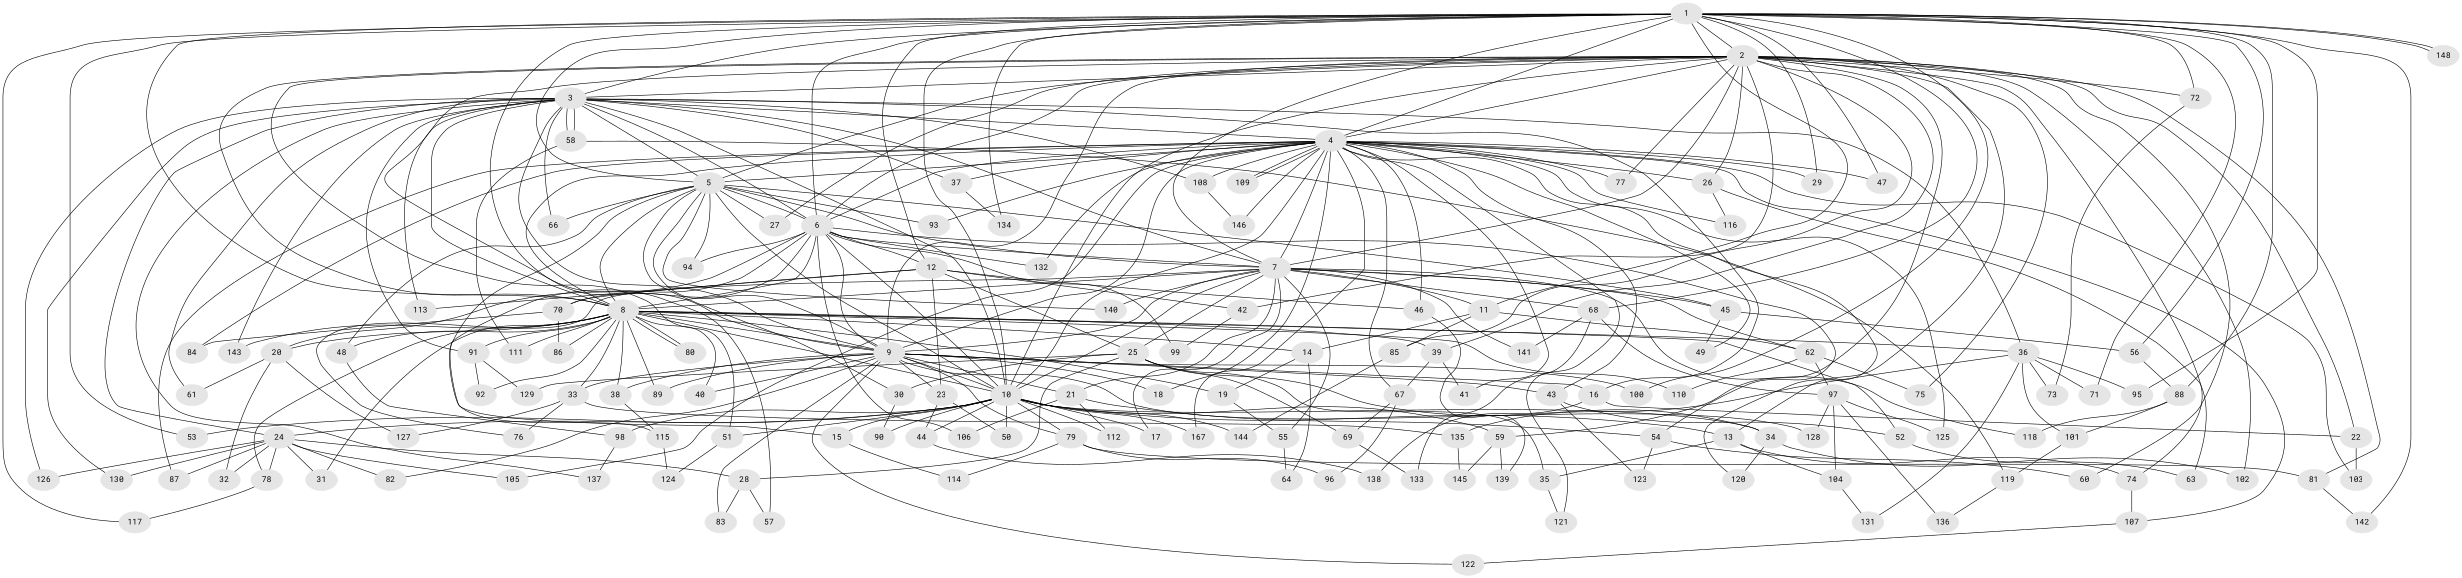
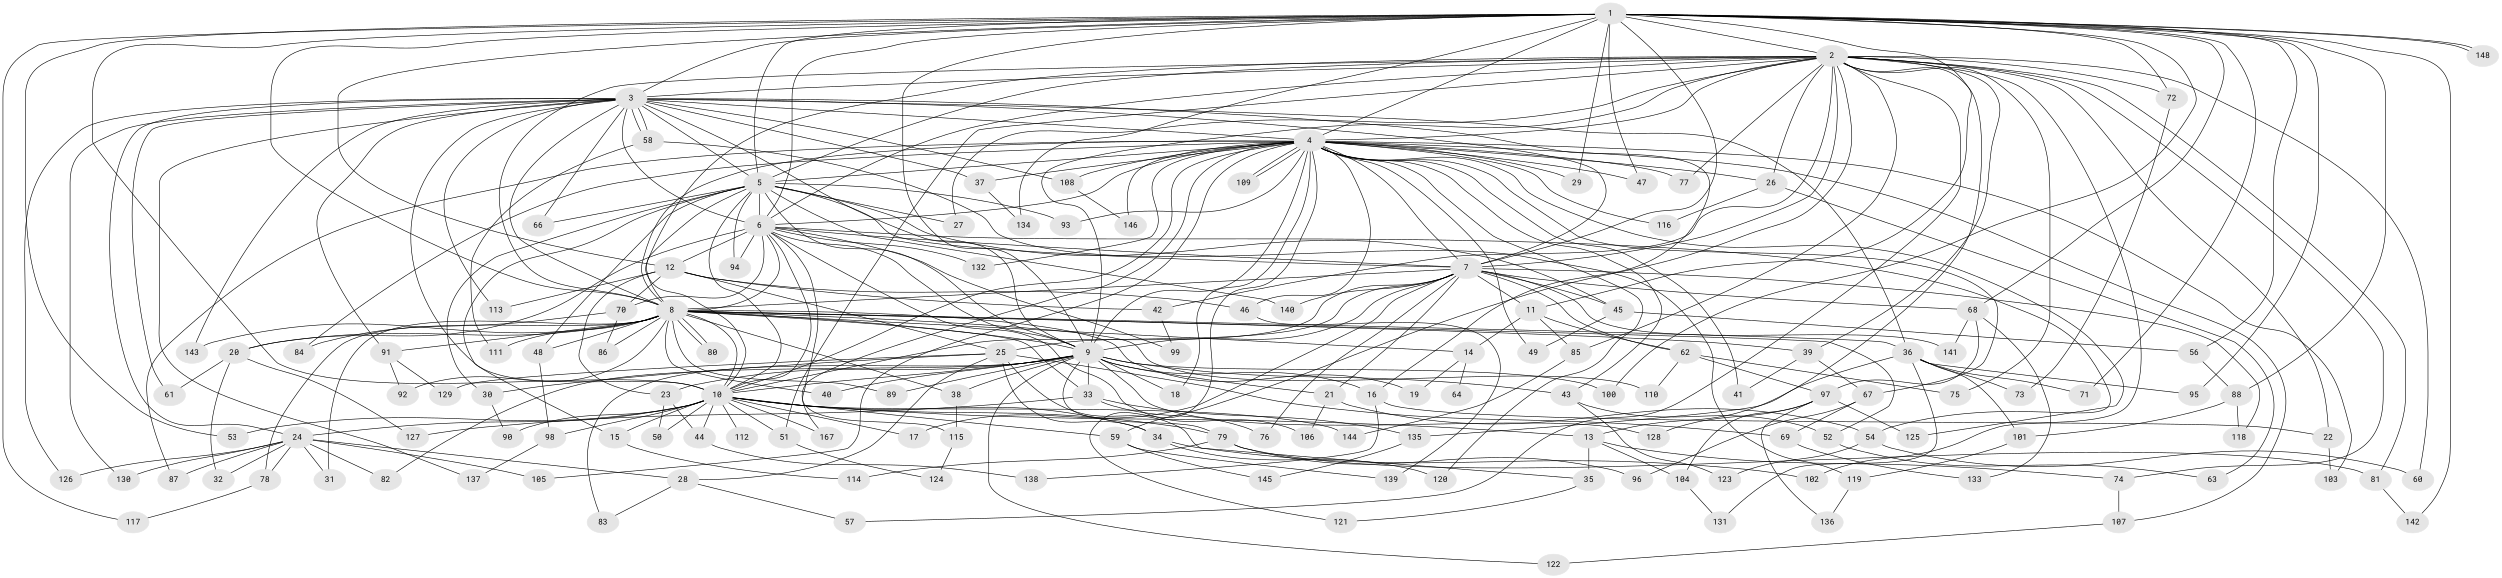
(1092, 416) -> none
(1283, 438) -> none
